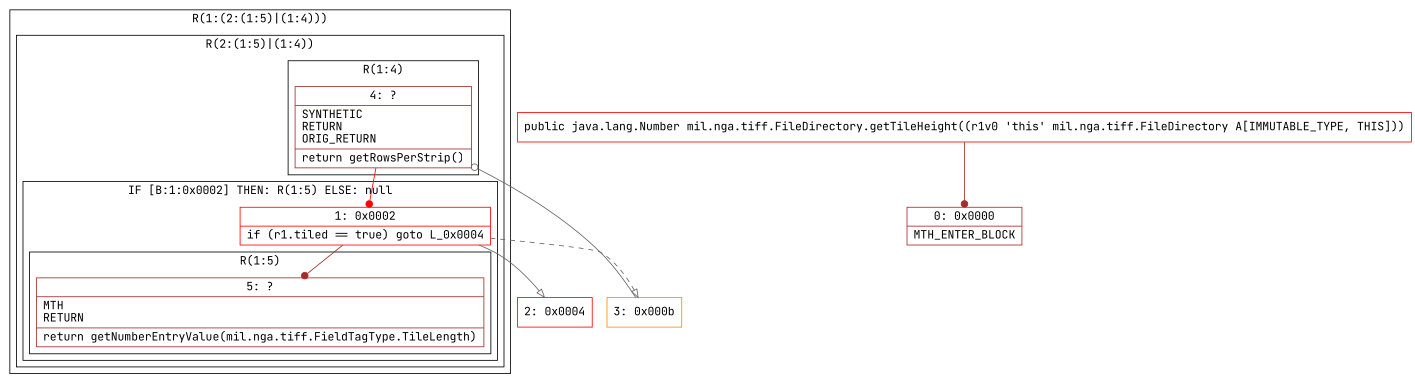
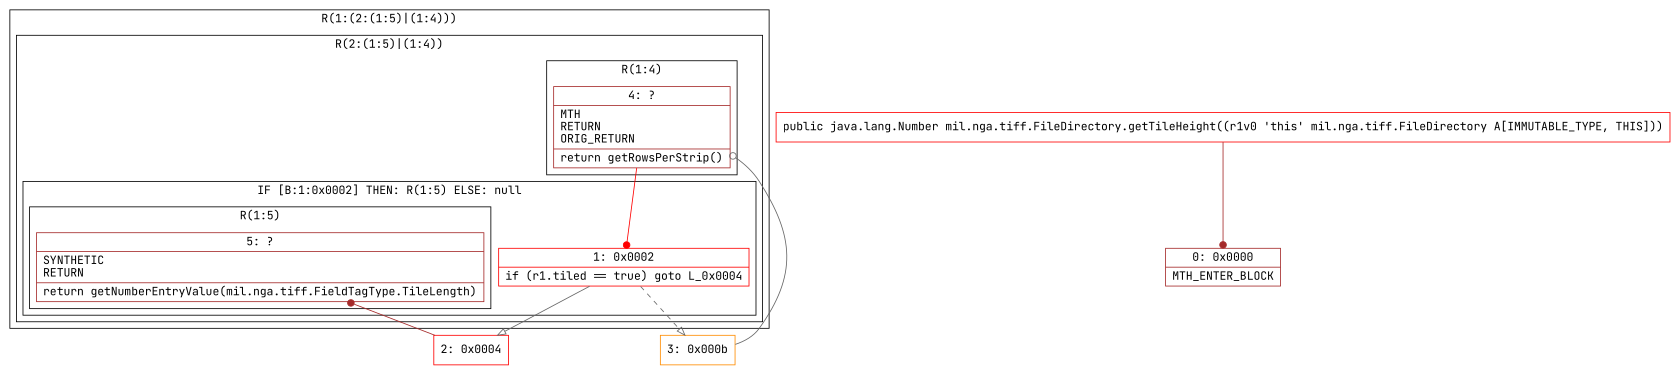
(332, 115) -> (570, 115)
(325, 259) -> (395, 320)
(53, 306) -> (74, 261)
